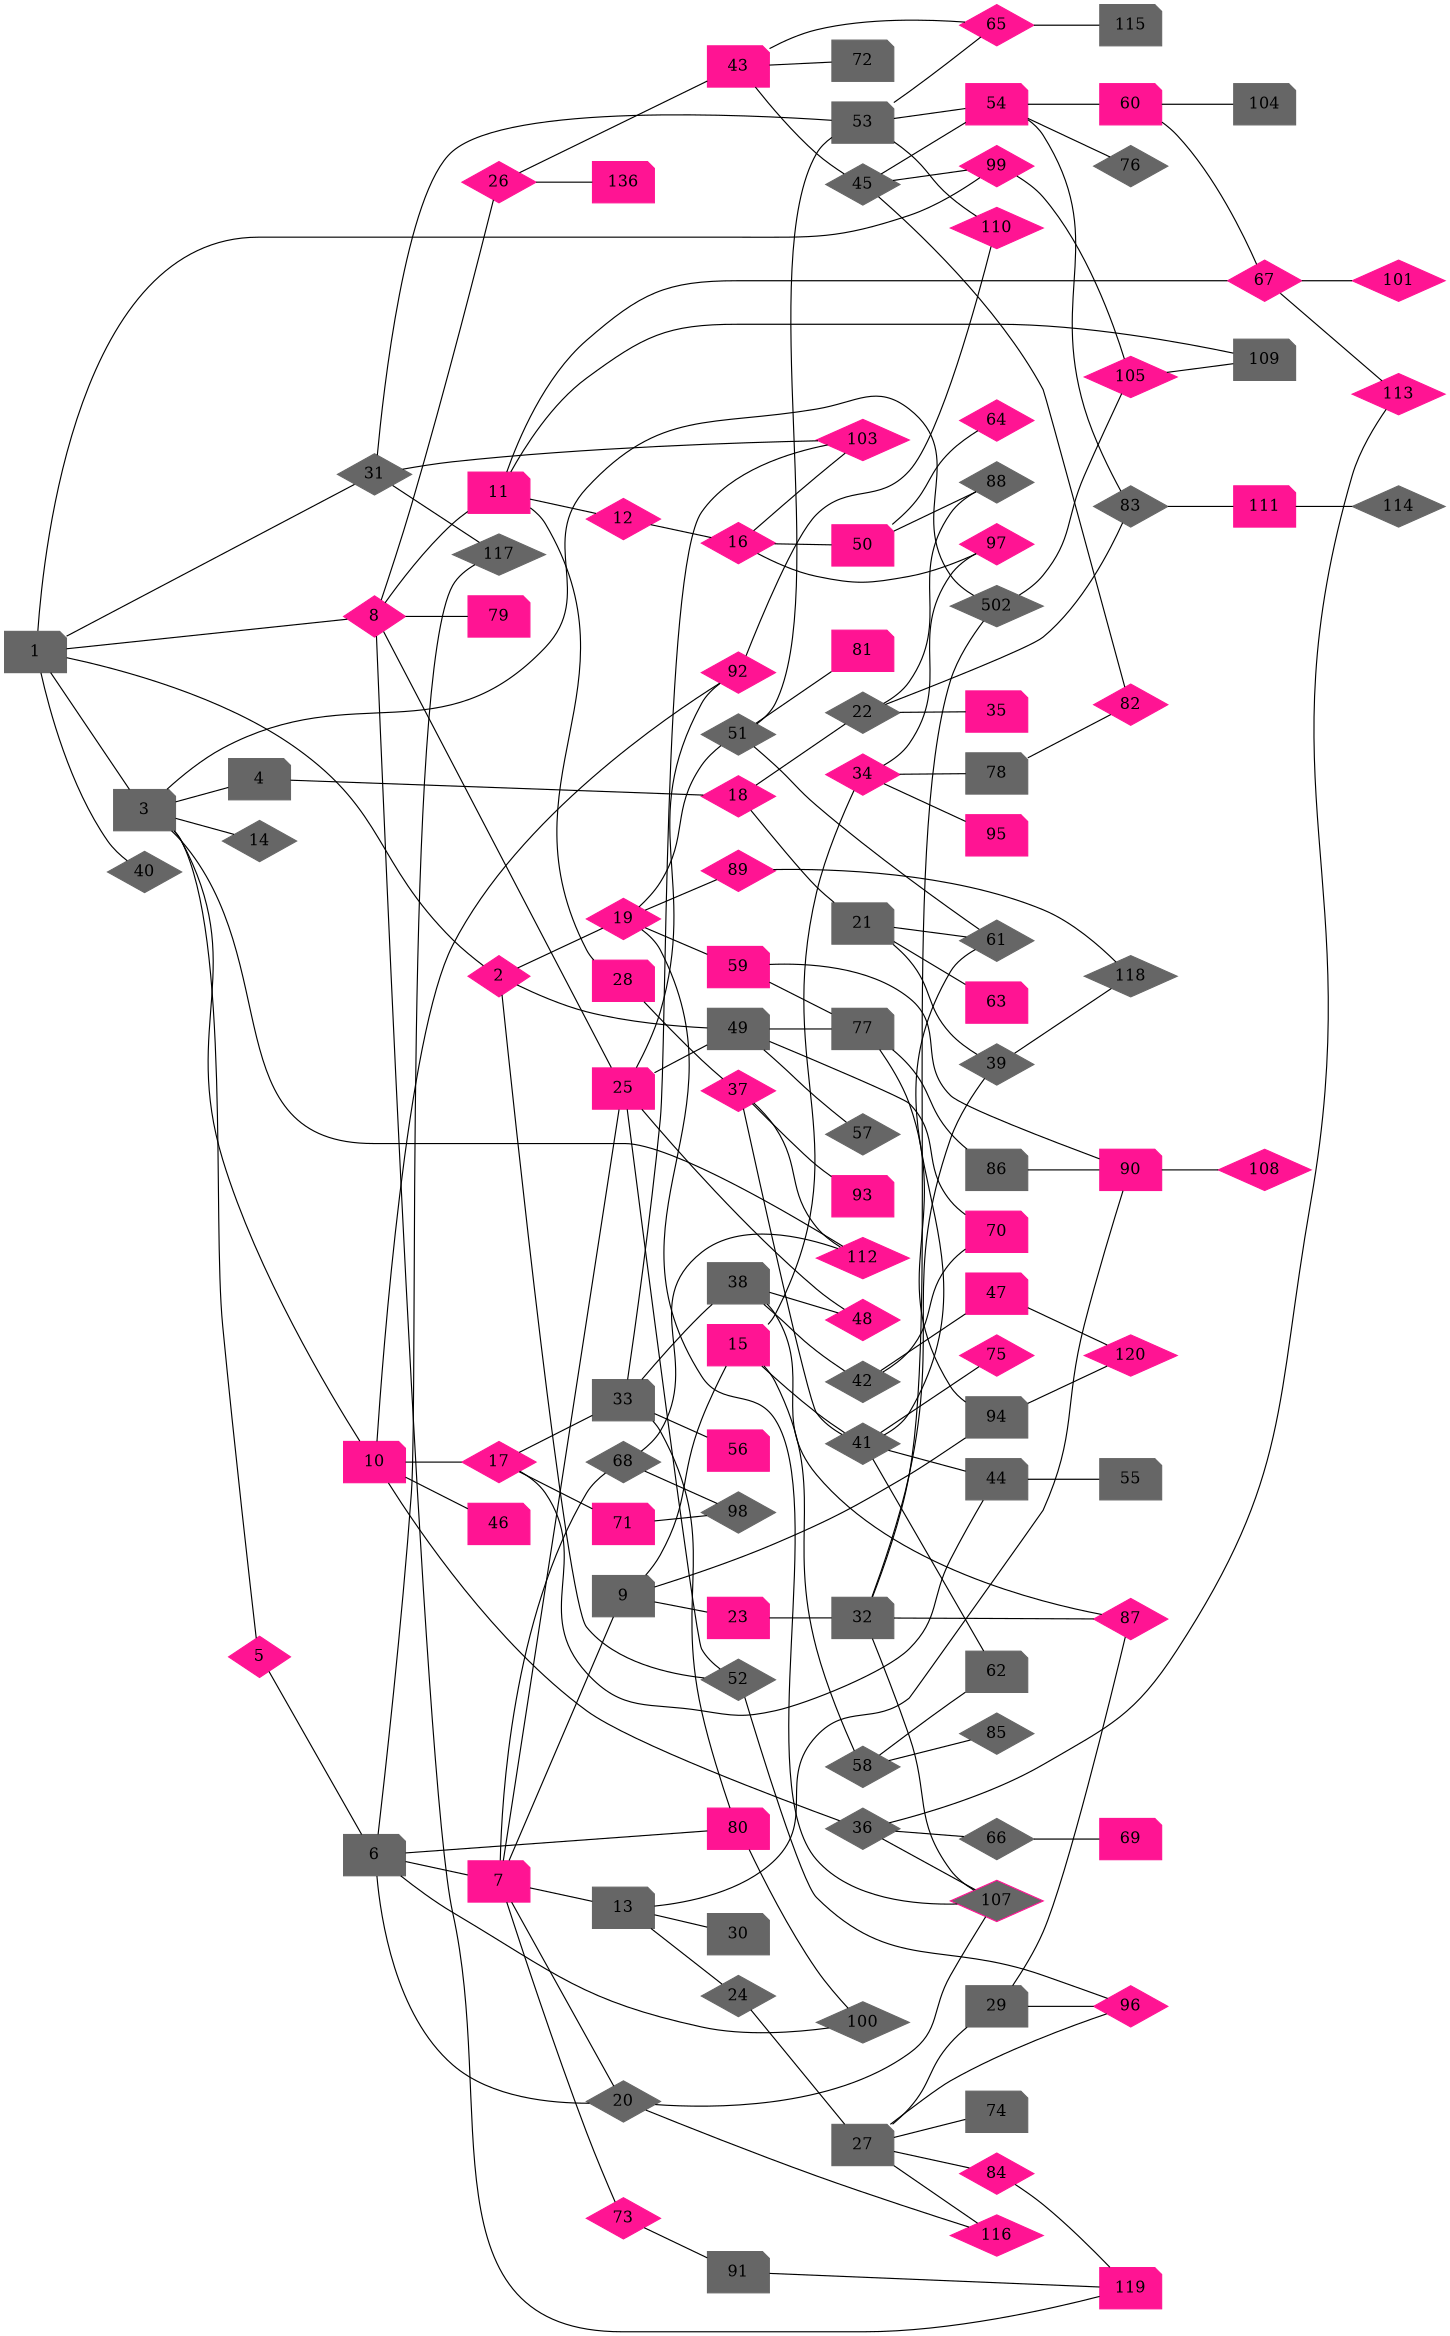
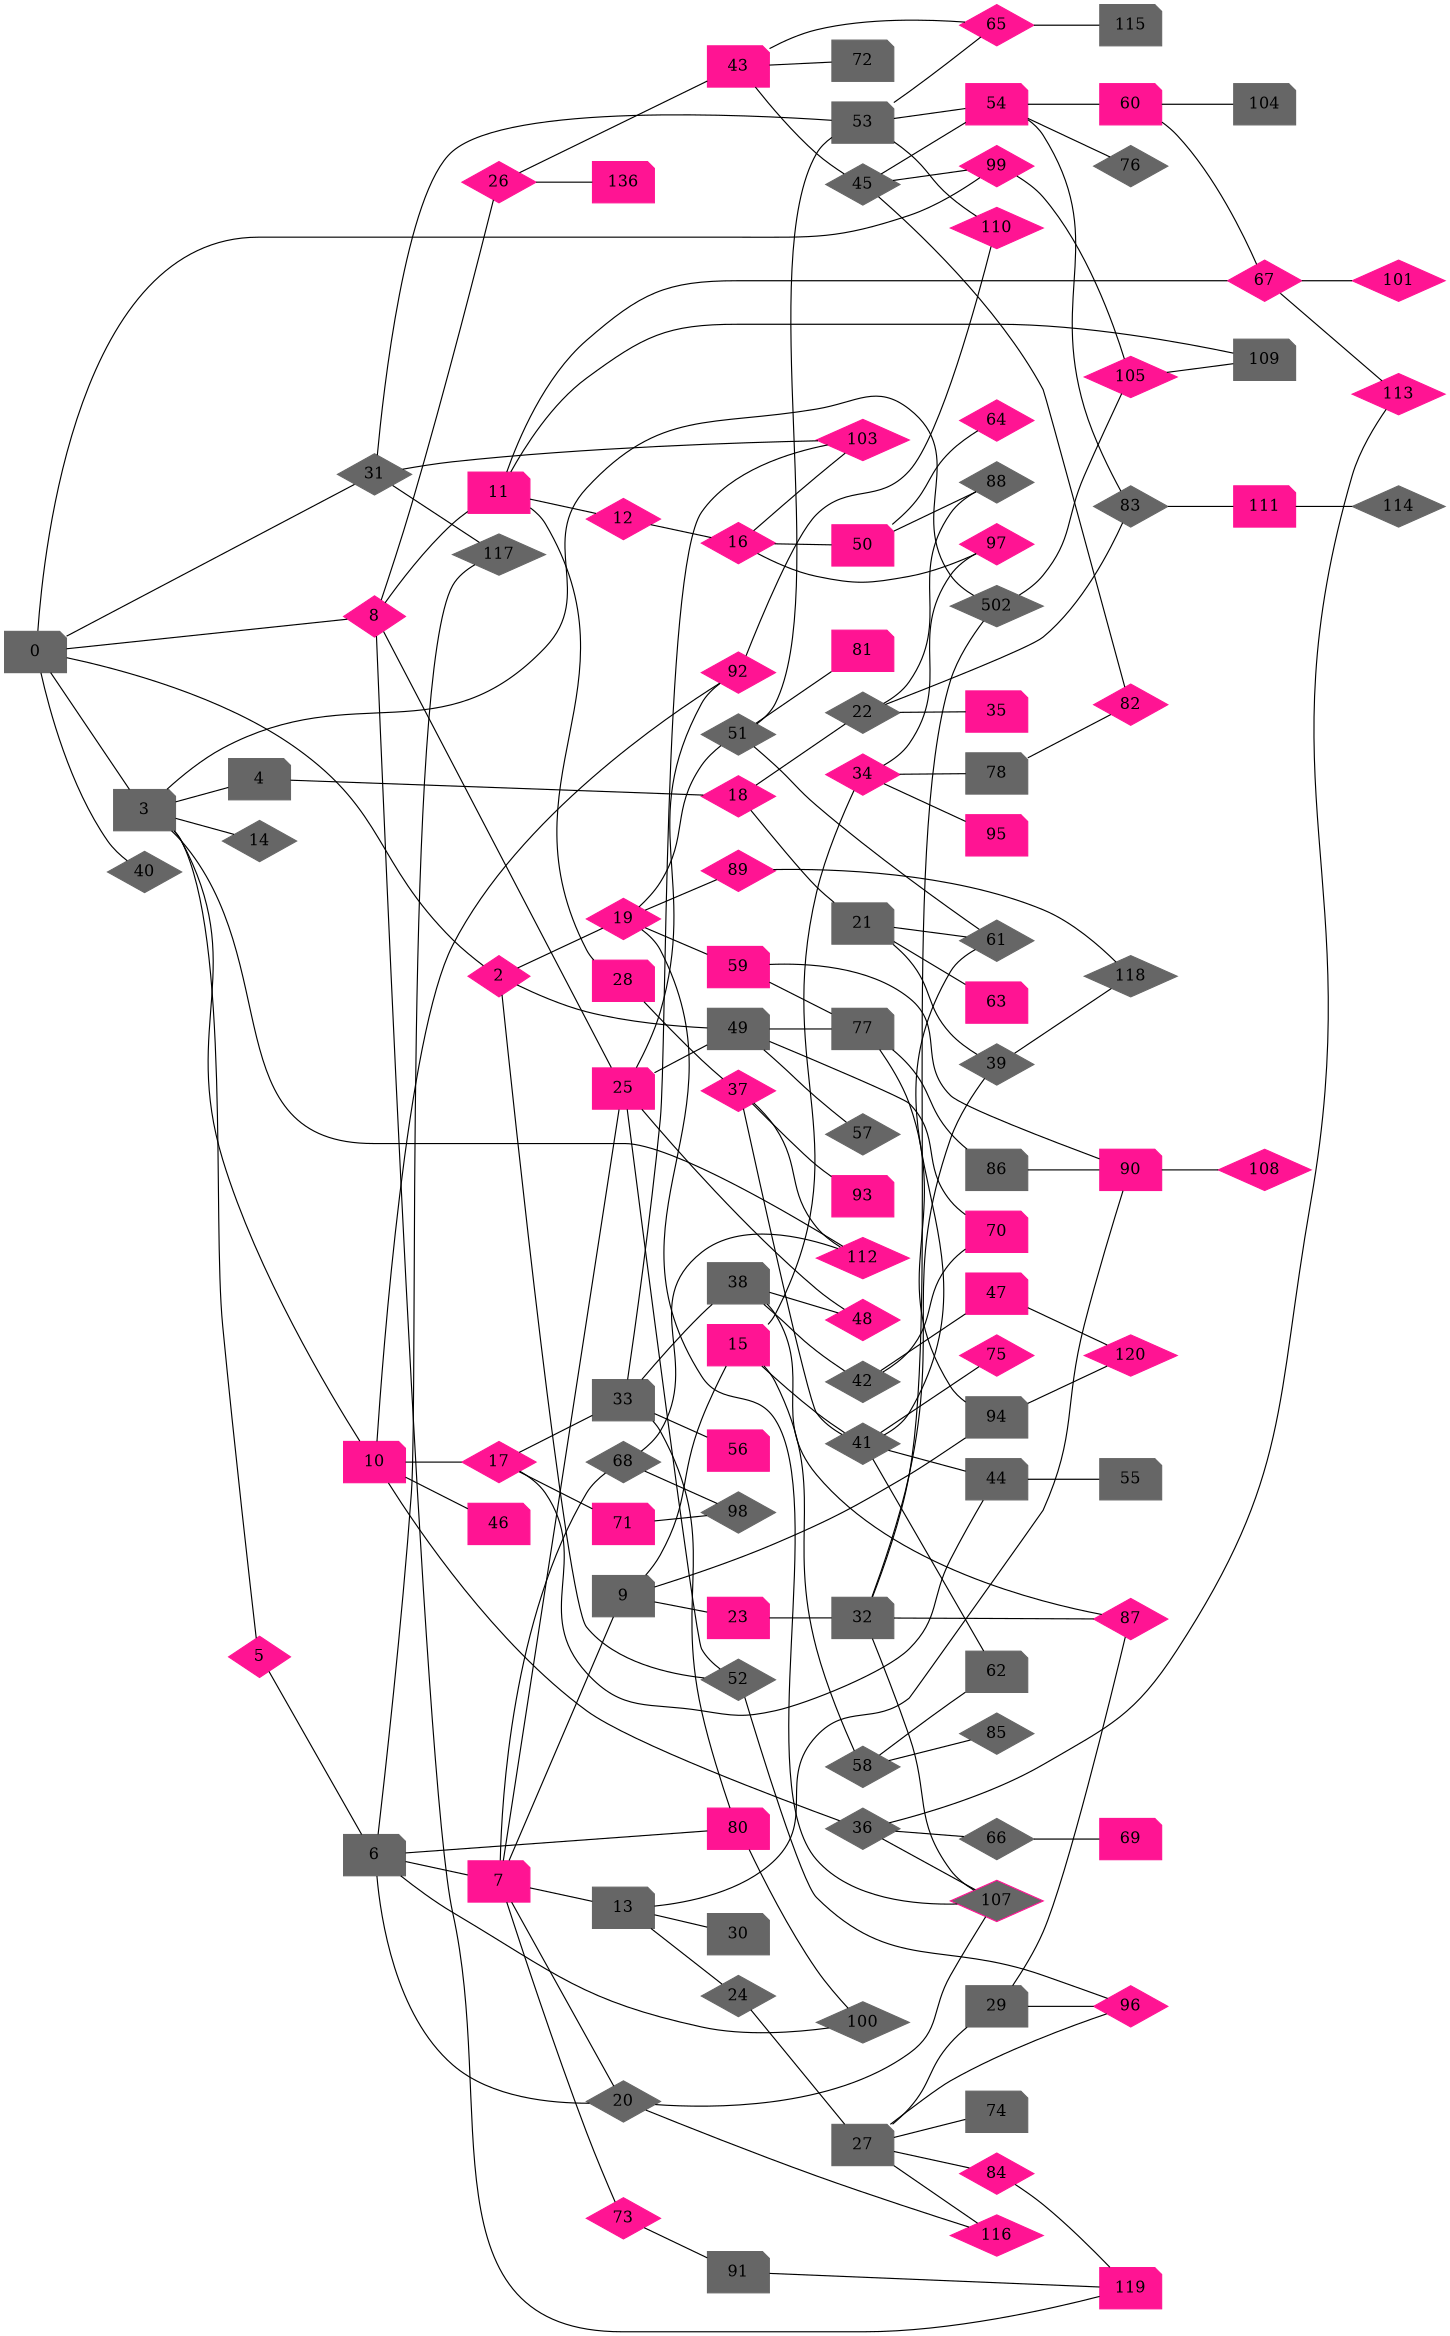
(499, 616) -> none
(36, 652) -> (36, 652)
